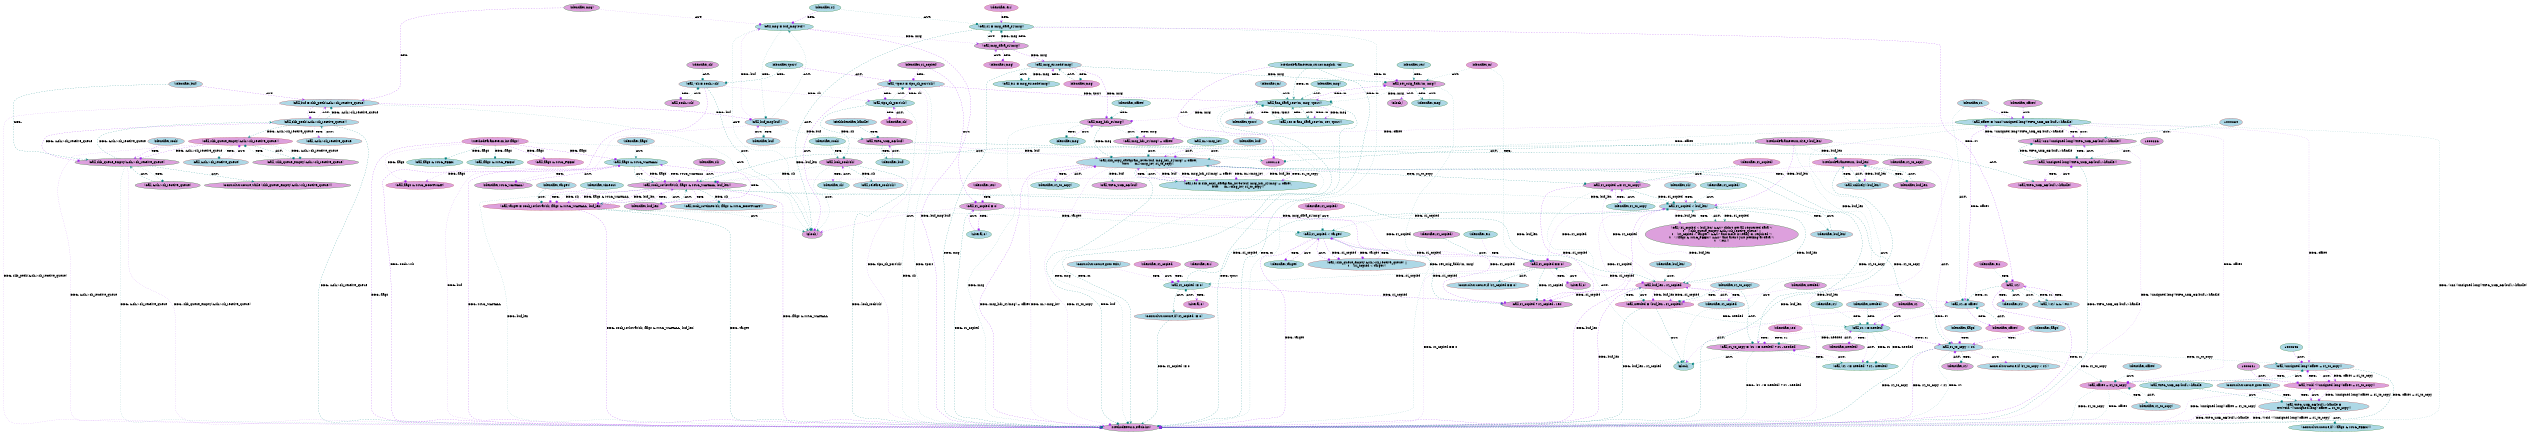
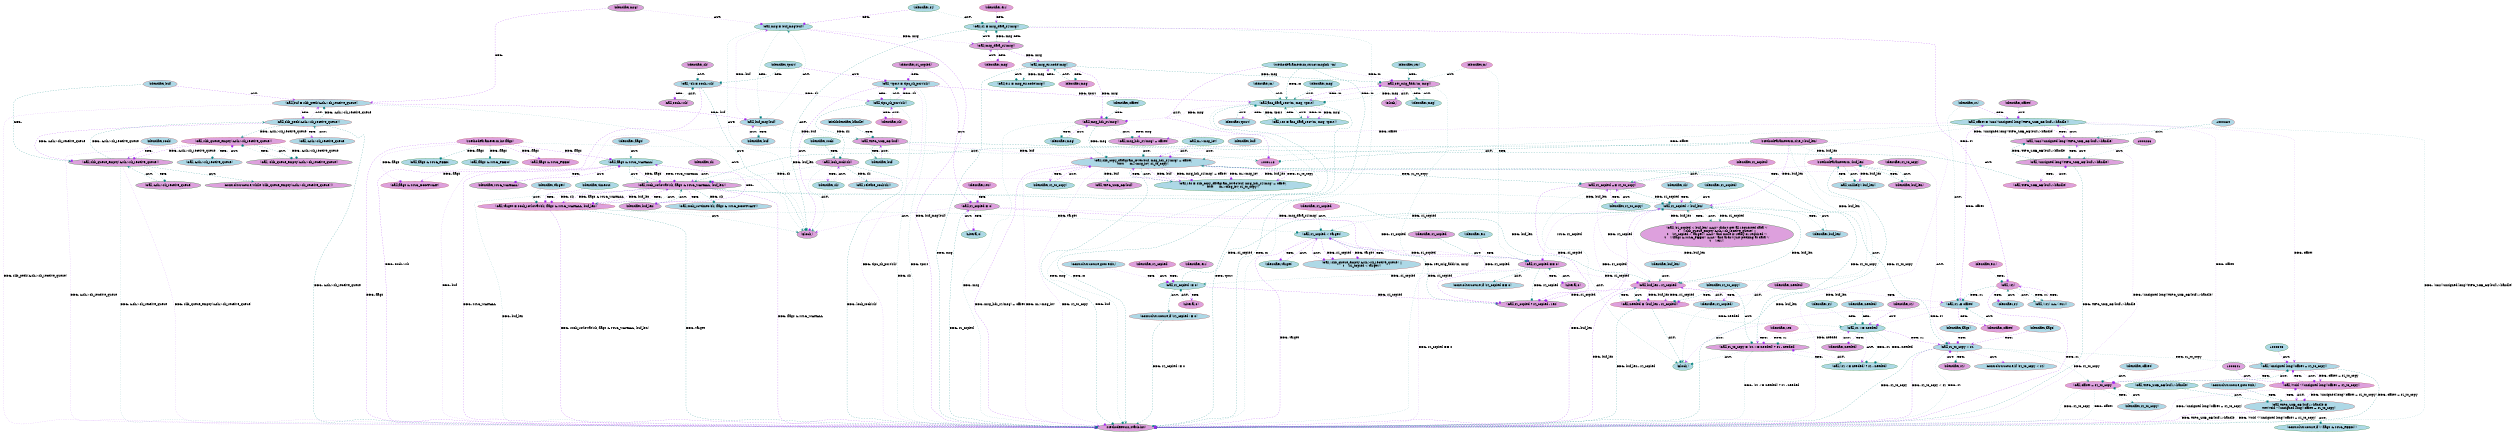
(1311, 122) -> (1304, 122)
(1575, 234) -> (1570, 234)
